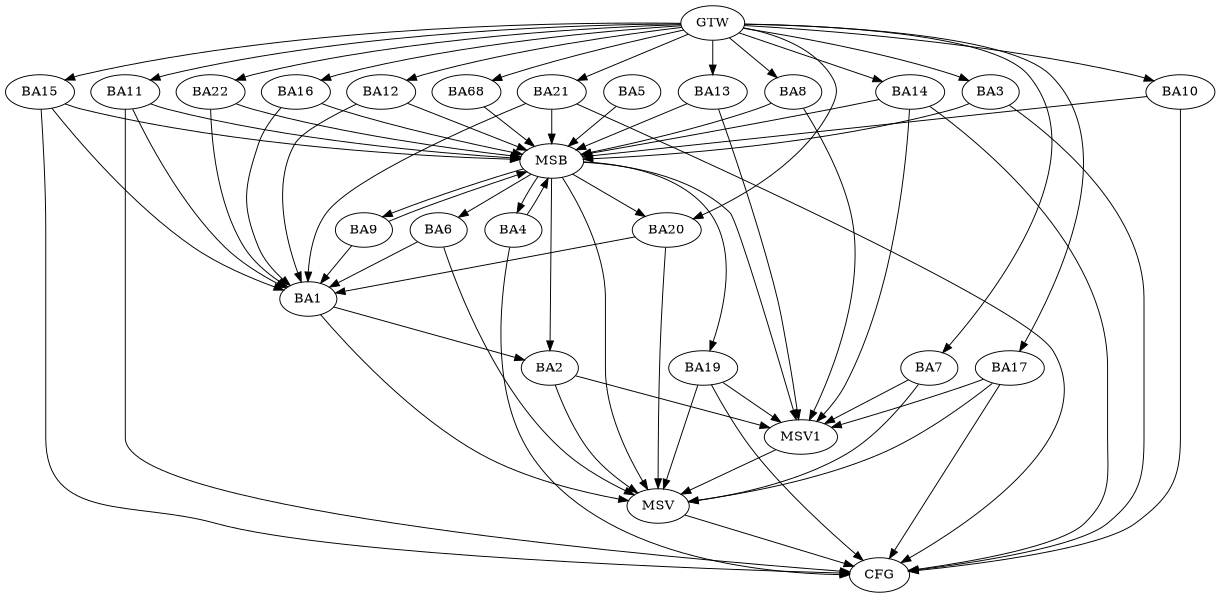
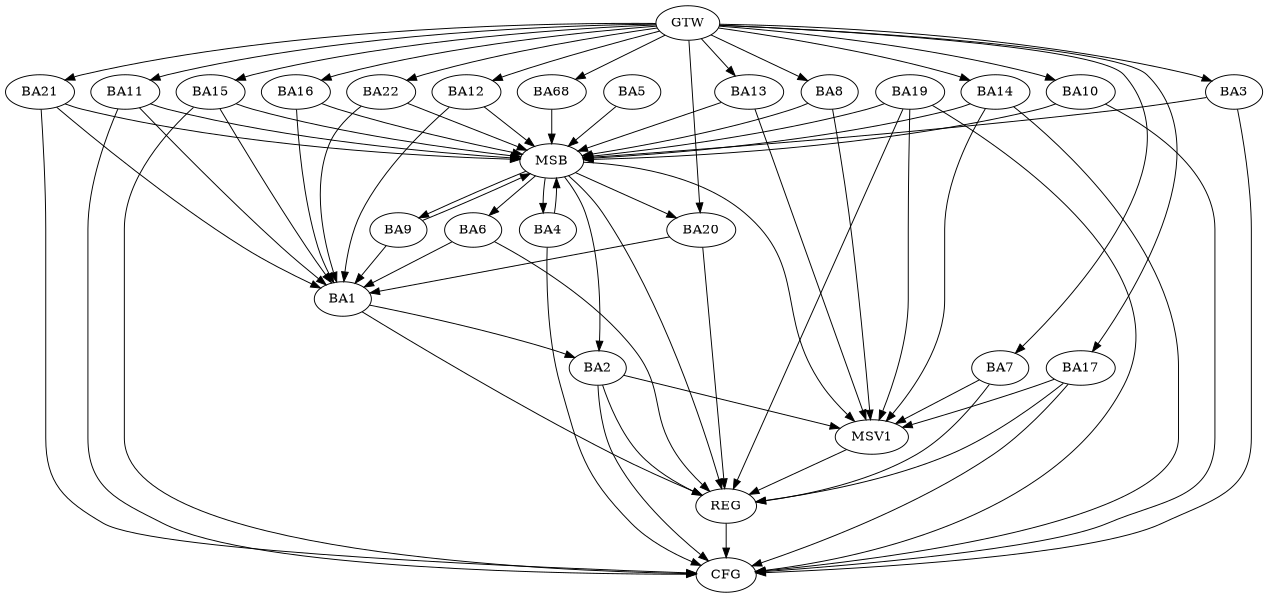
(703, 205) -> (740, 136)
none -> (630, 481)
(658, 506) -> (726, 506)
